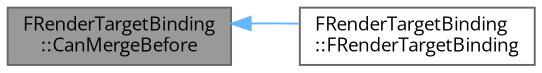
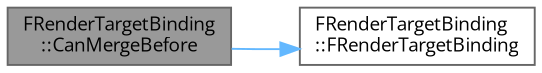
(275, 23) -> (256, 49)
